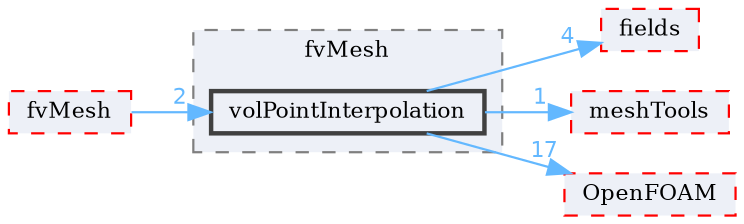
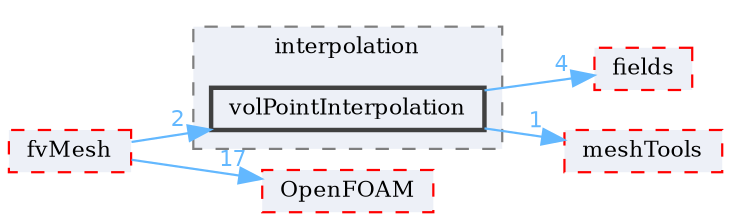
(348, 51) -> (348, 48)
(515, 158) -> (185, 168)
